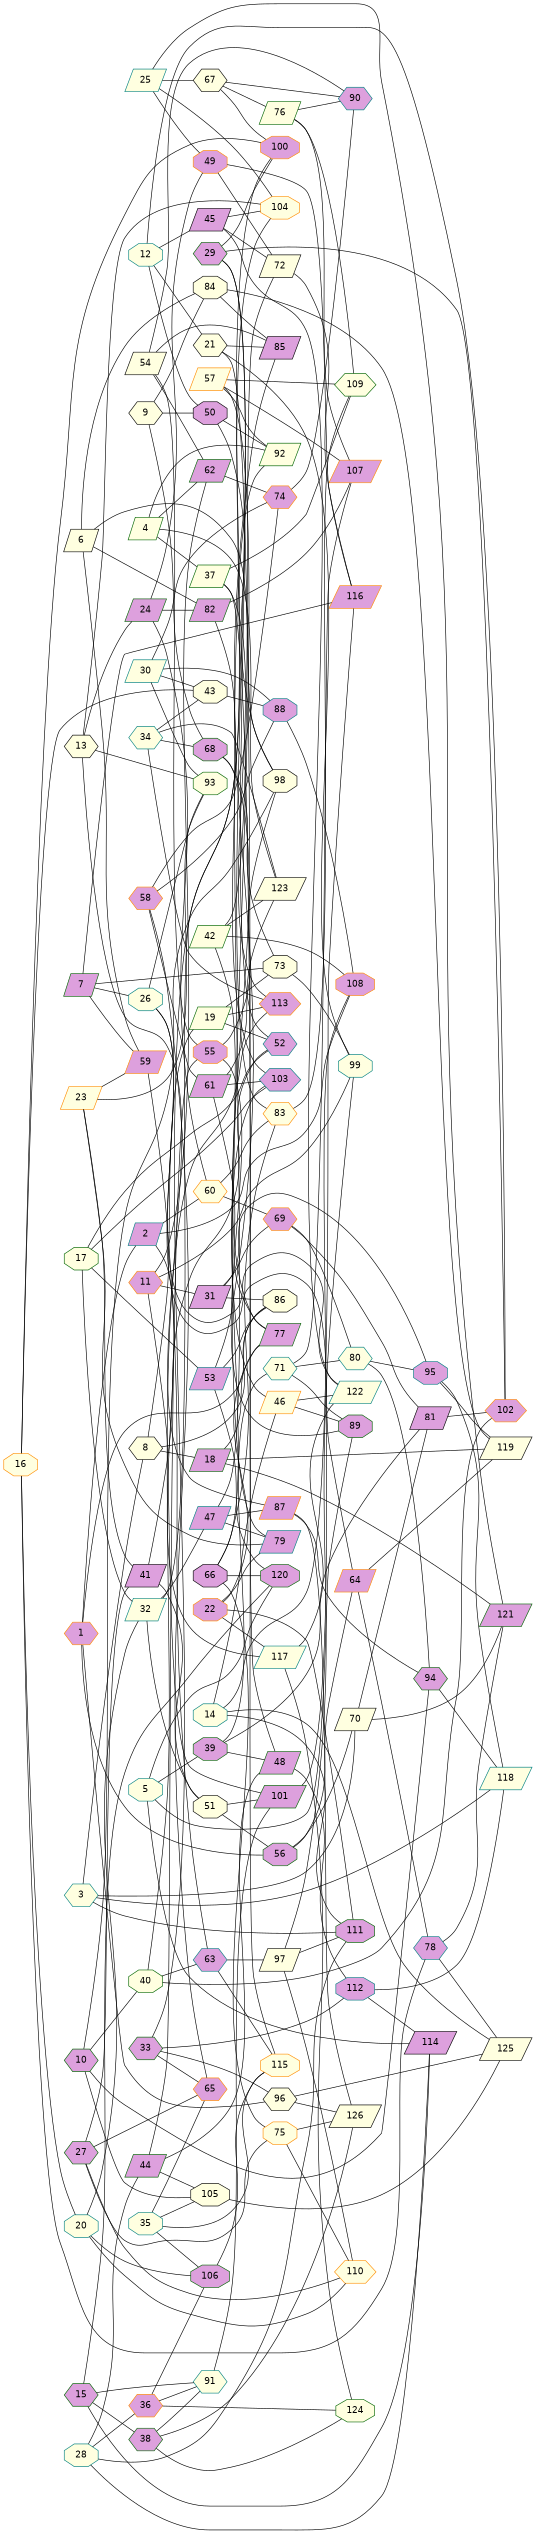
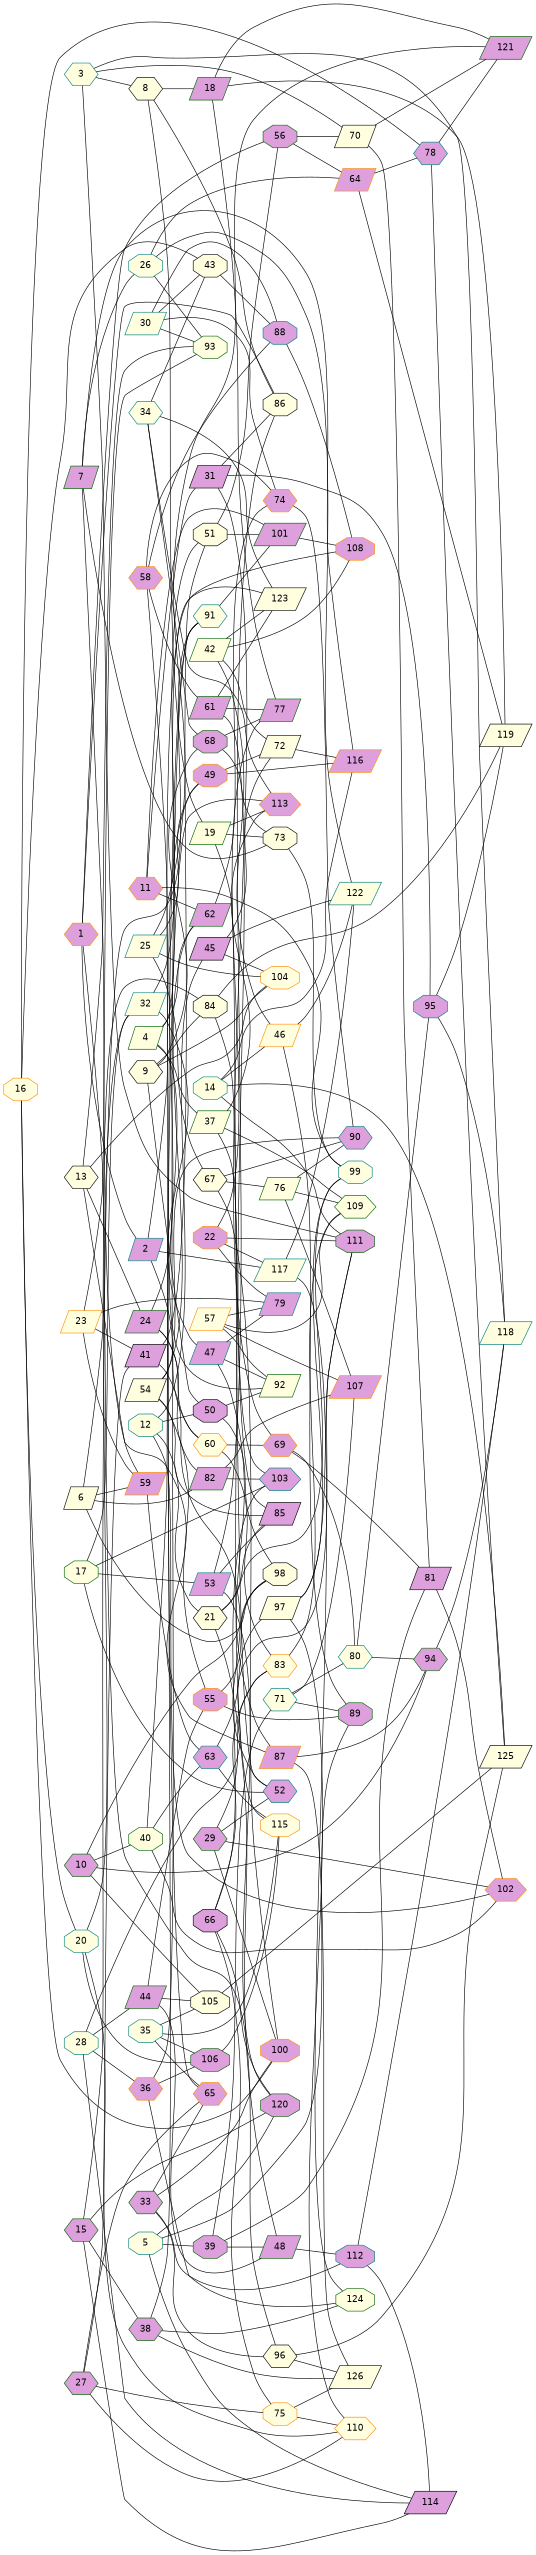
(193, 903) -> (215, 1034)
